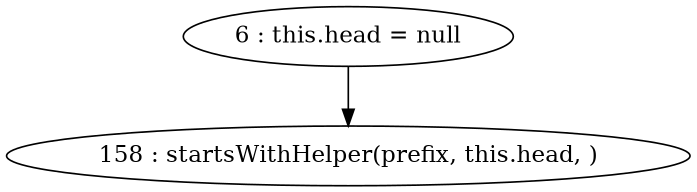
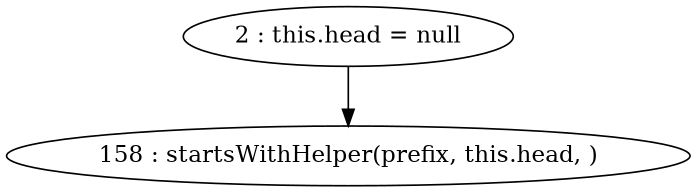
(348, 36) -> (348, 36)
